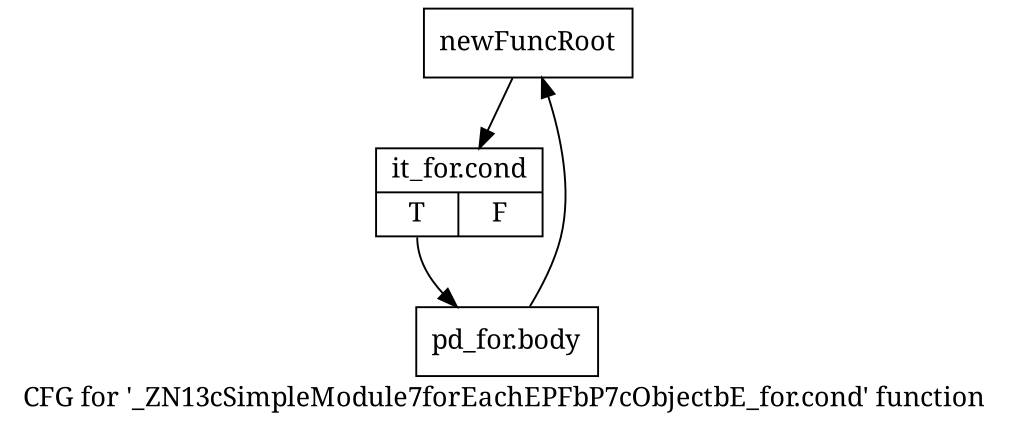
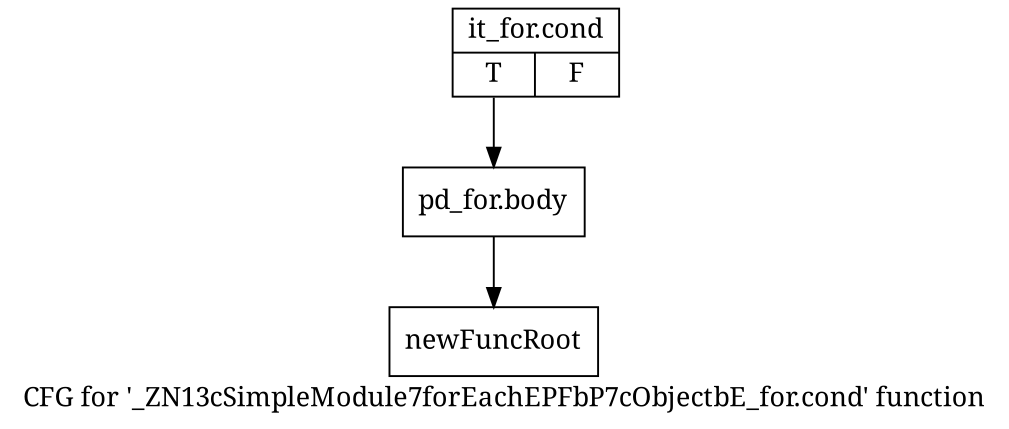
(500, 104) -> none
